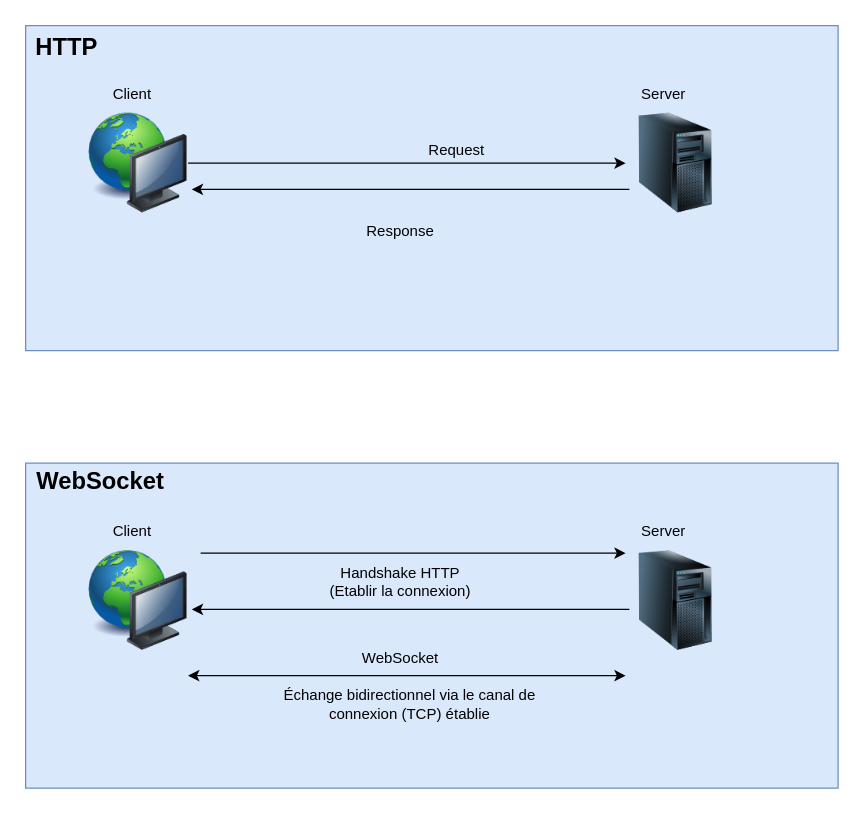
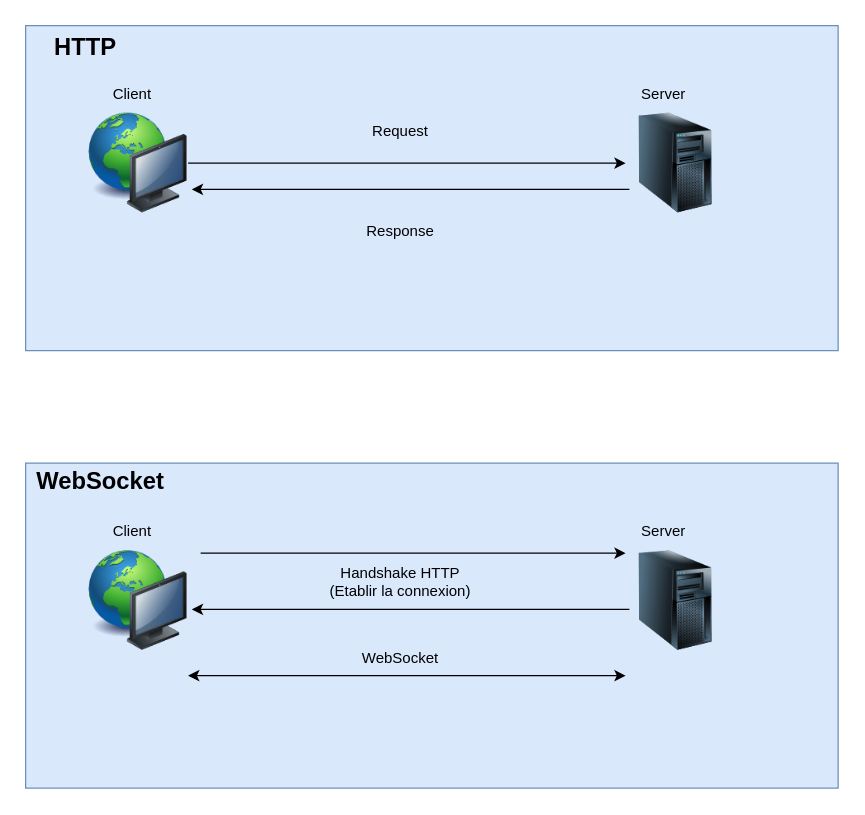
(67, 48) -> (86, 48)
(457, 151) -> (401, 132)
(410, 704) -> none
